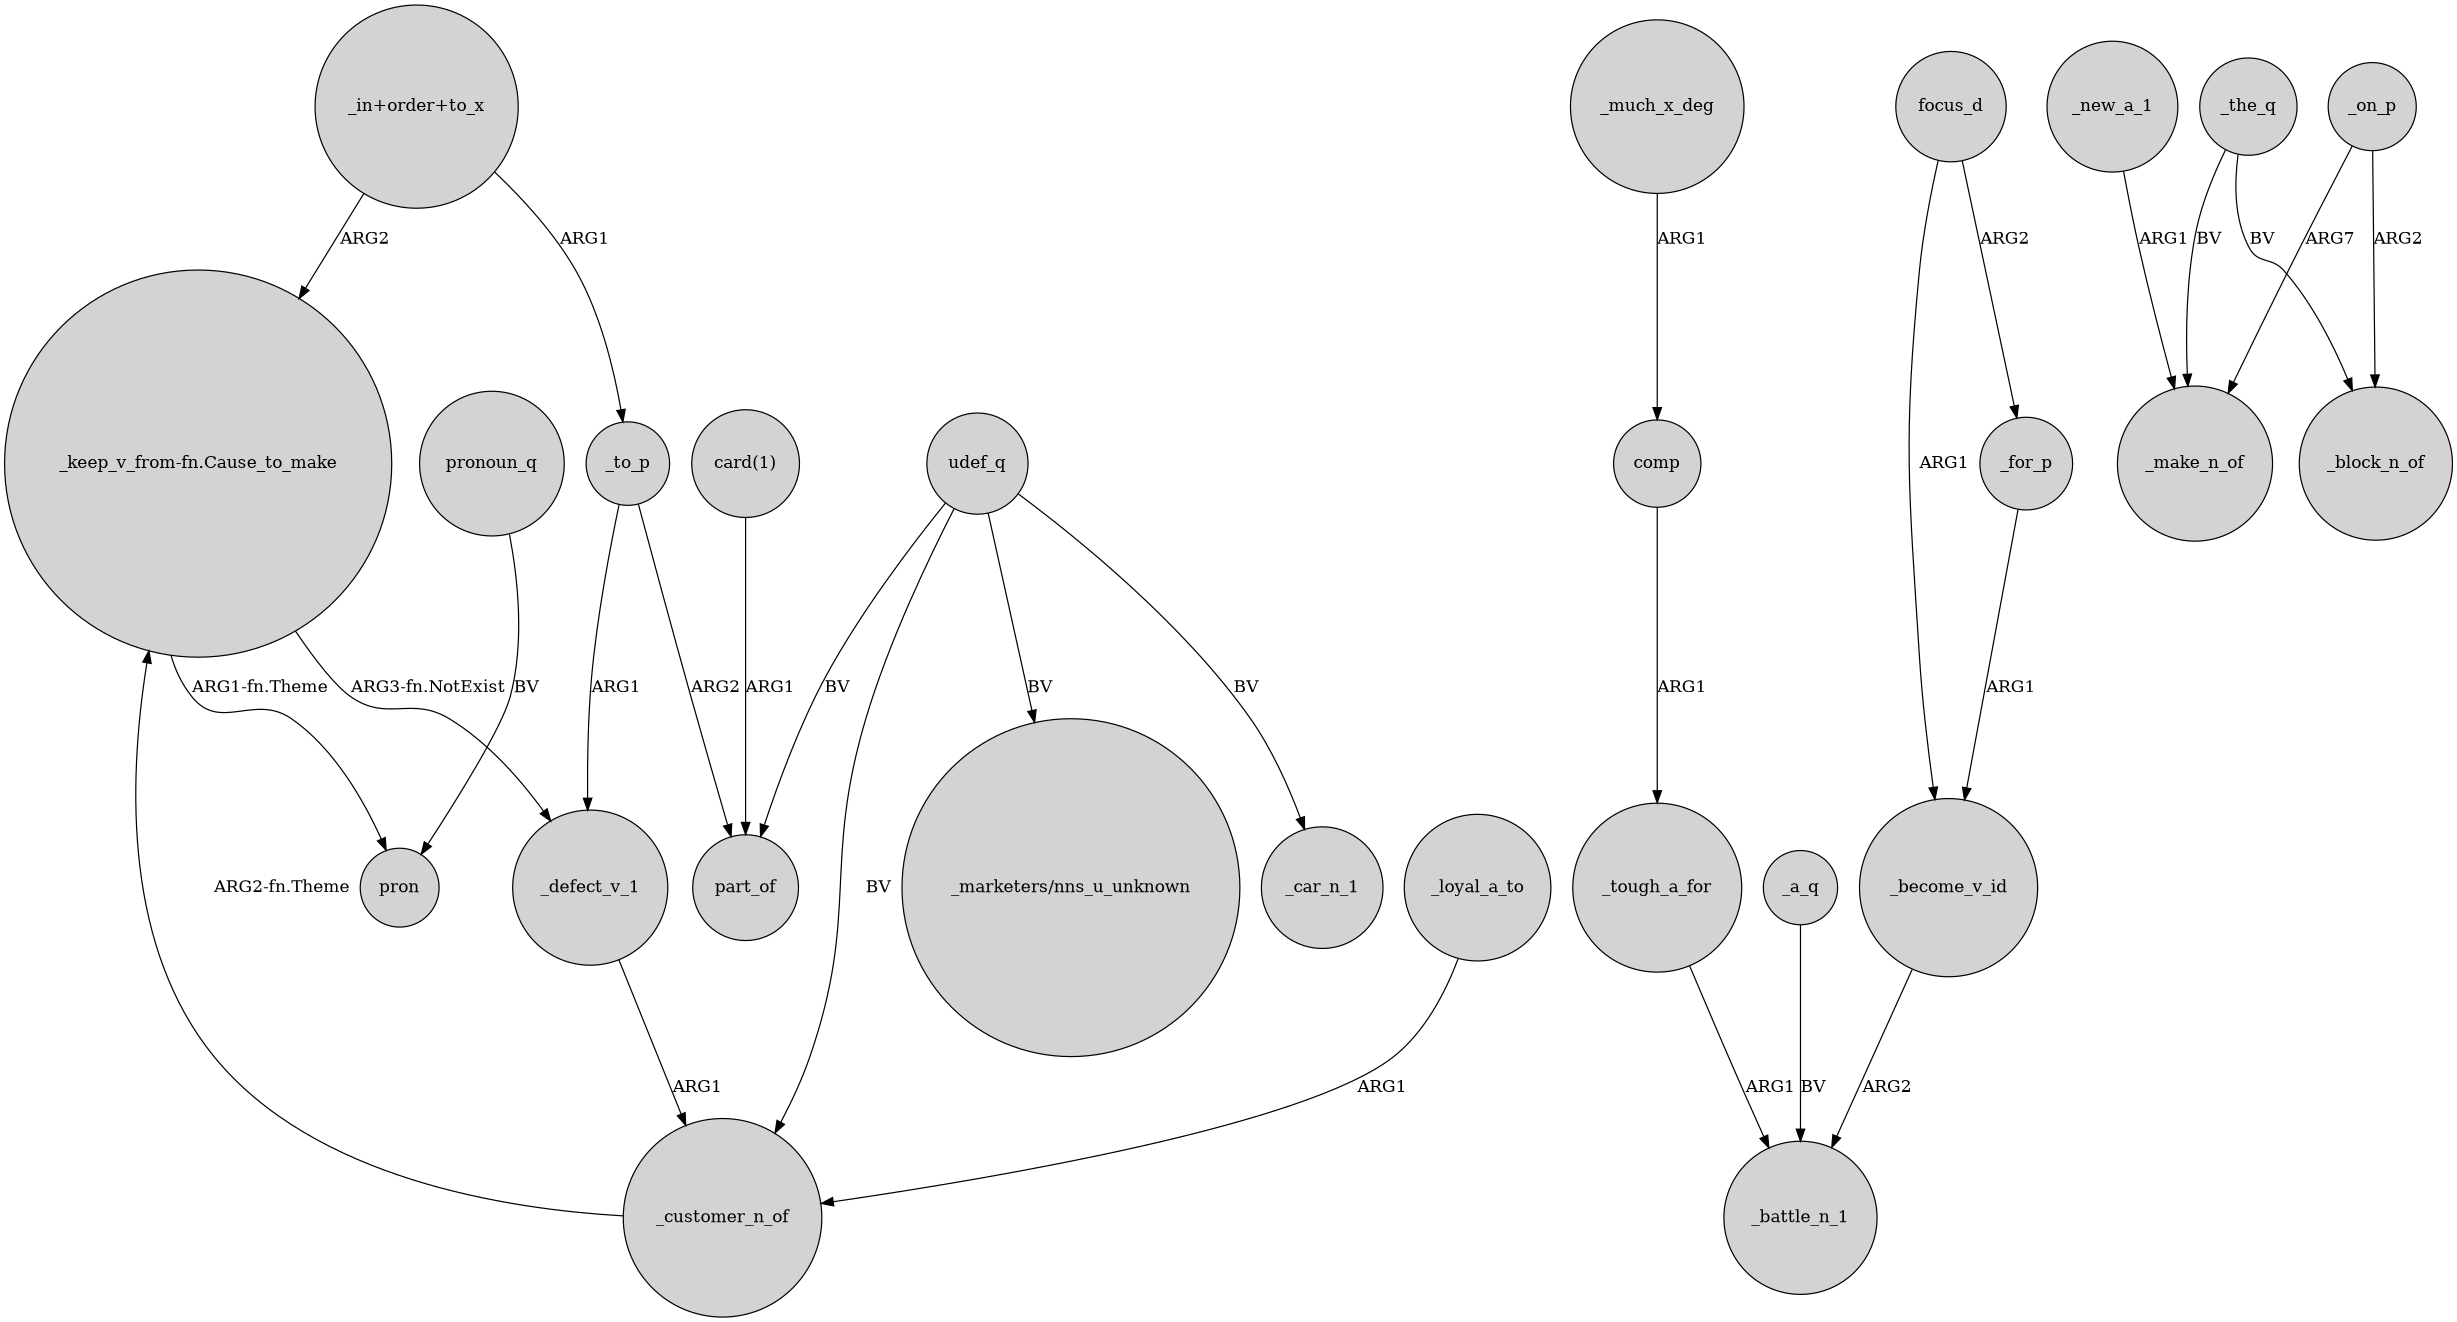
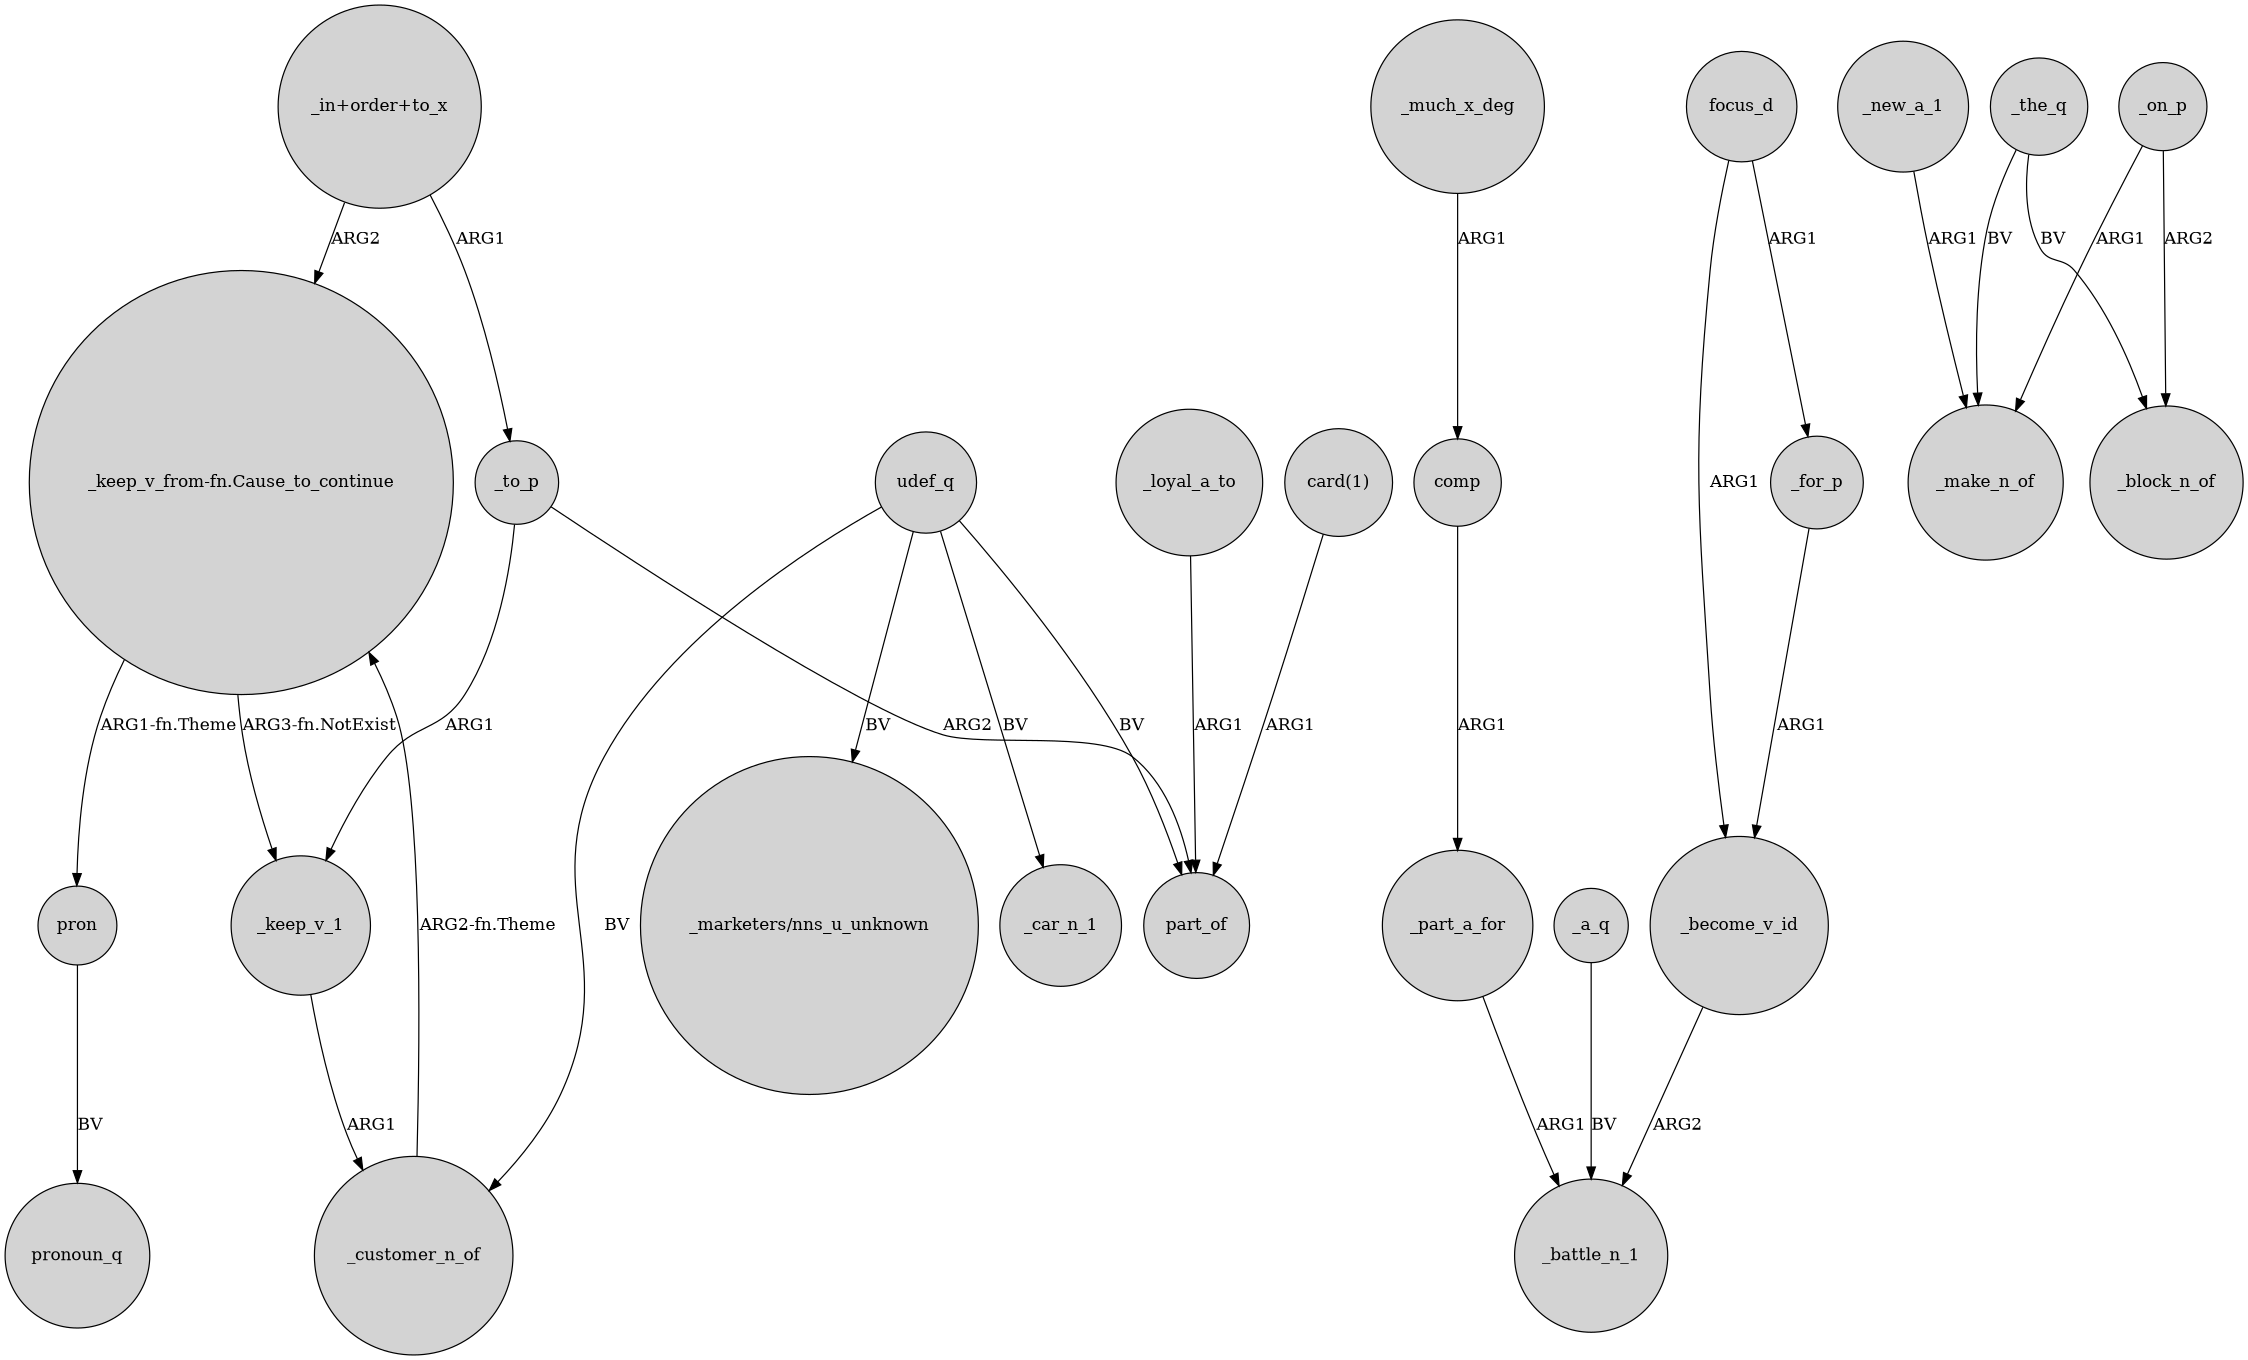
(2005, 239) -> (1793, 239)
(2330, 239) -> (2121, 239)
(198, 464) -> (241, 483)
(509, 699) -> (77, 1068)
(590, 888) -> (301, 926)
(1657, 888) -> (1458, 926)
(1178, 1137) -> (1193, 708)
